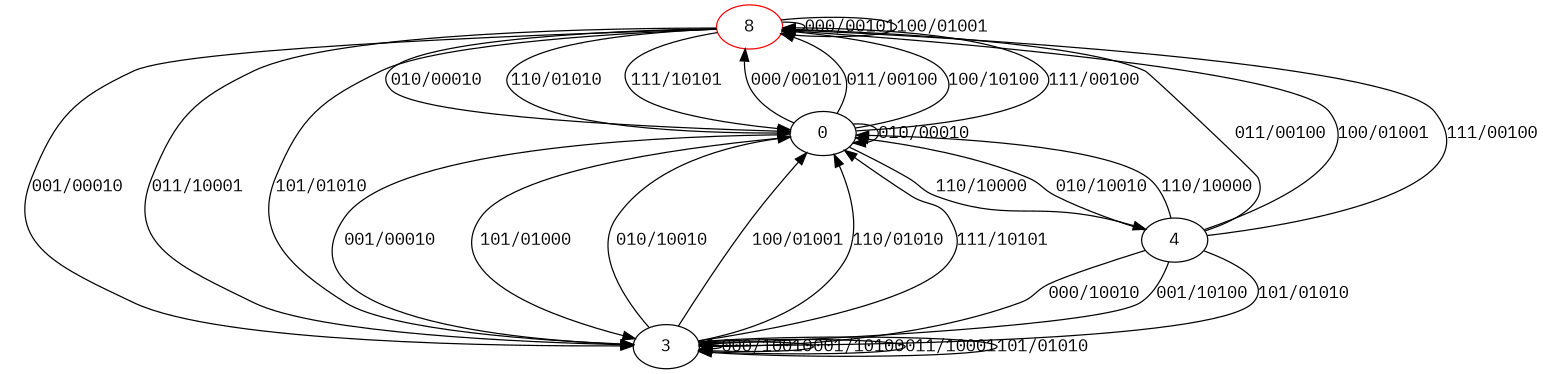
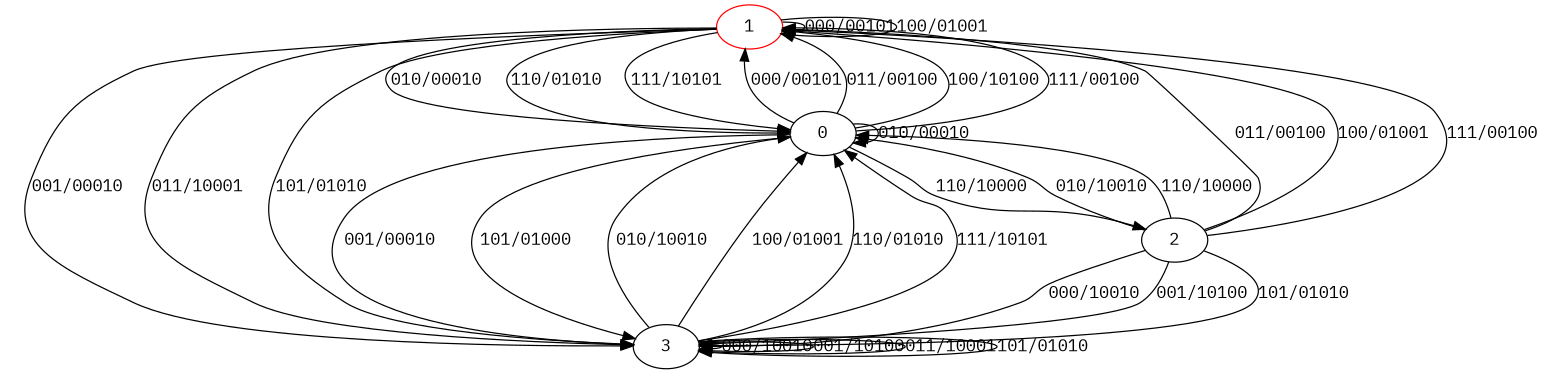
(750, 27) -> (750, 27)
(1175, 240) -> (1175, 240)
